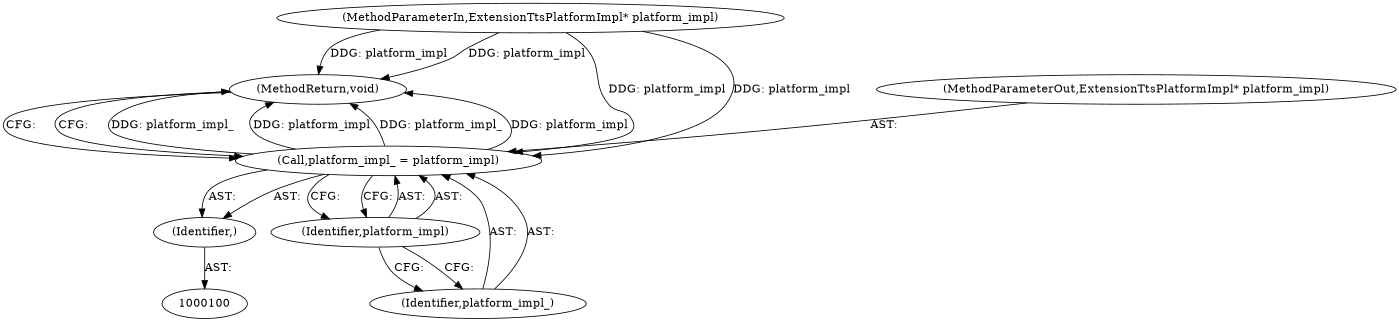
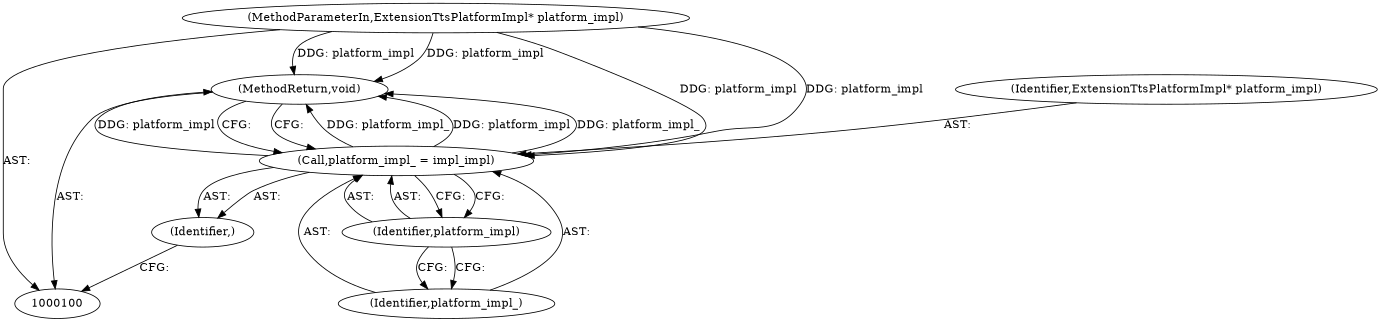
none -> (36, 67)
(1136, 89) -> (1166, 89)
none -> (77, 137)
(389, 161) -> (396, 161)
(220, 268) -> (156, 268)
